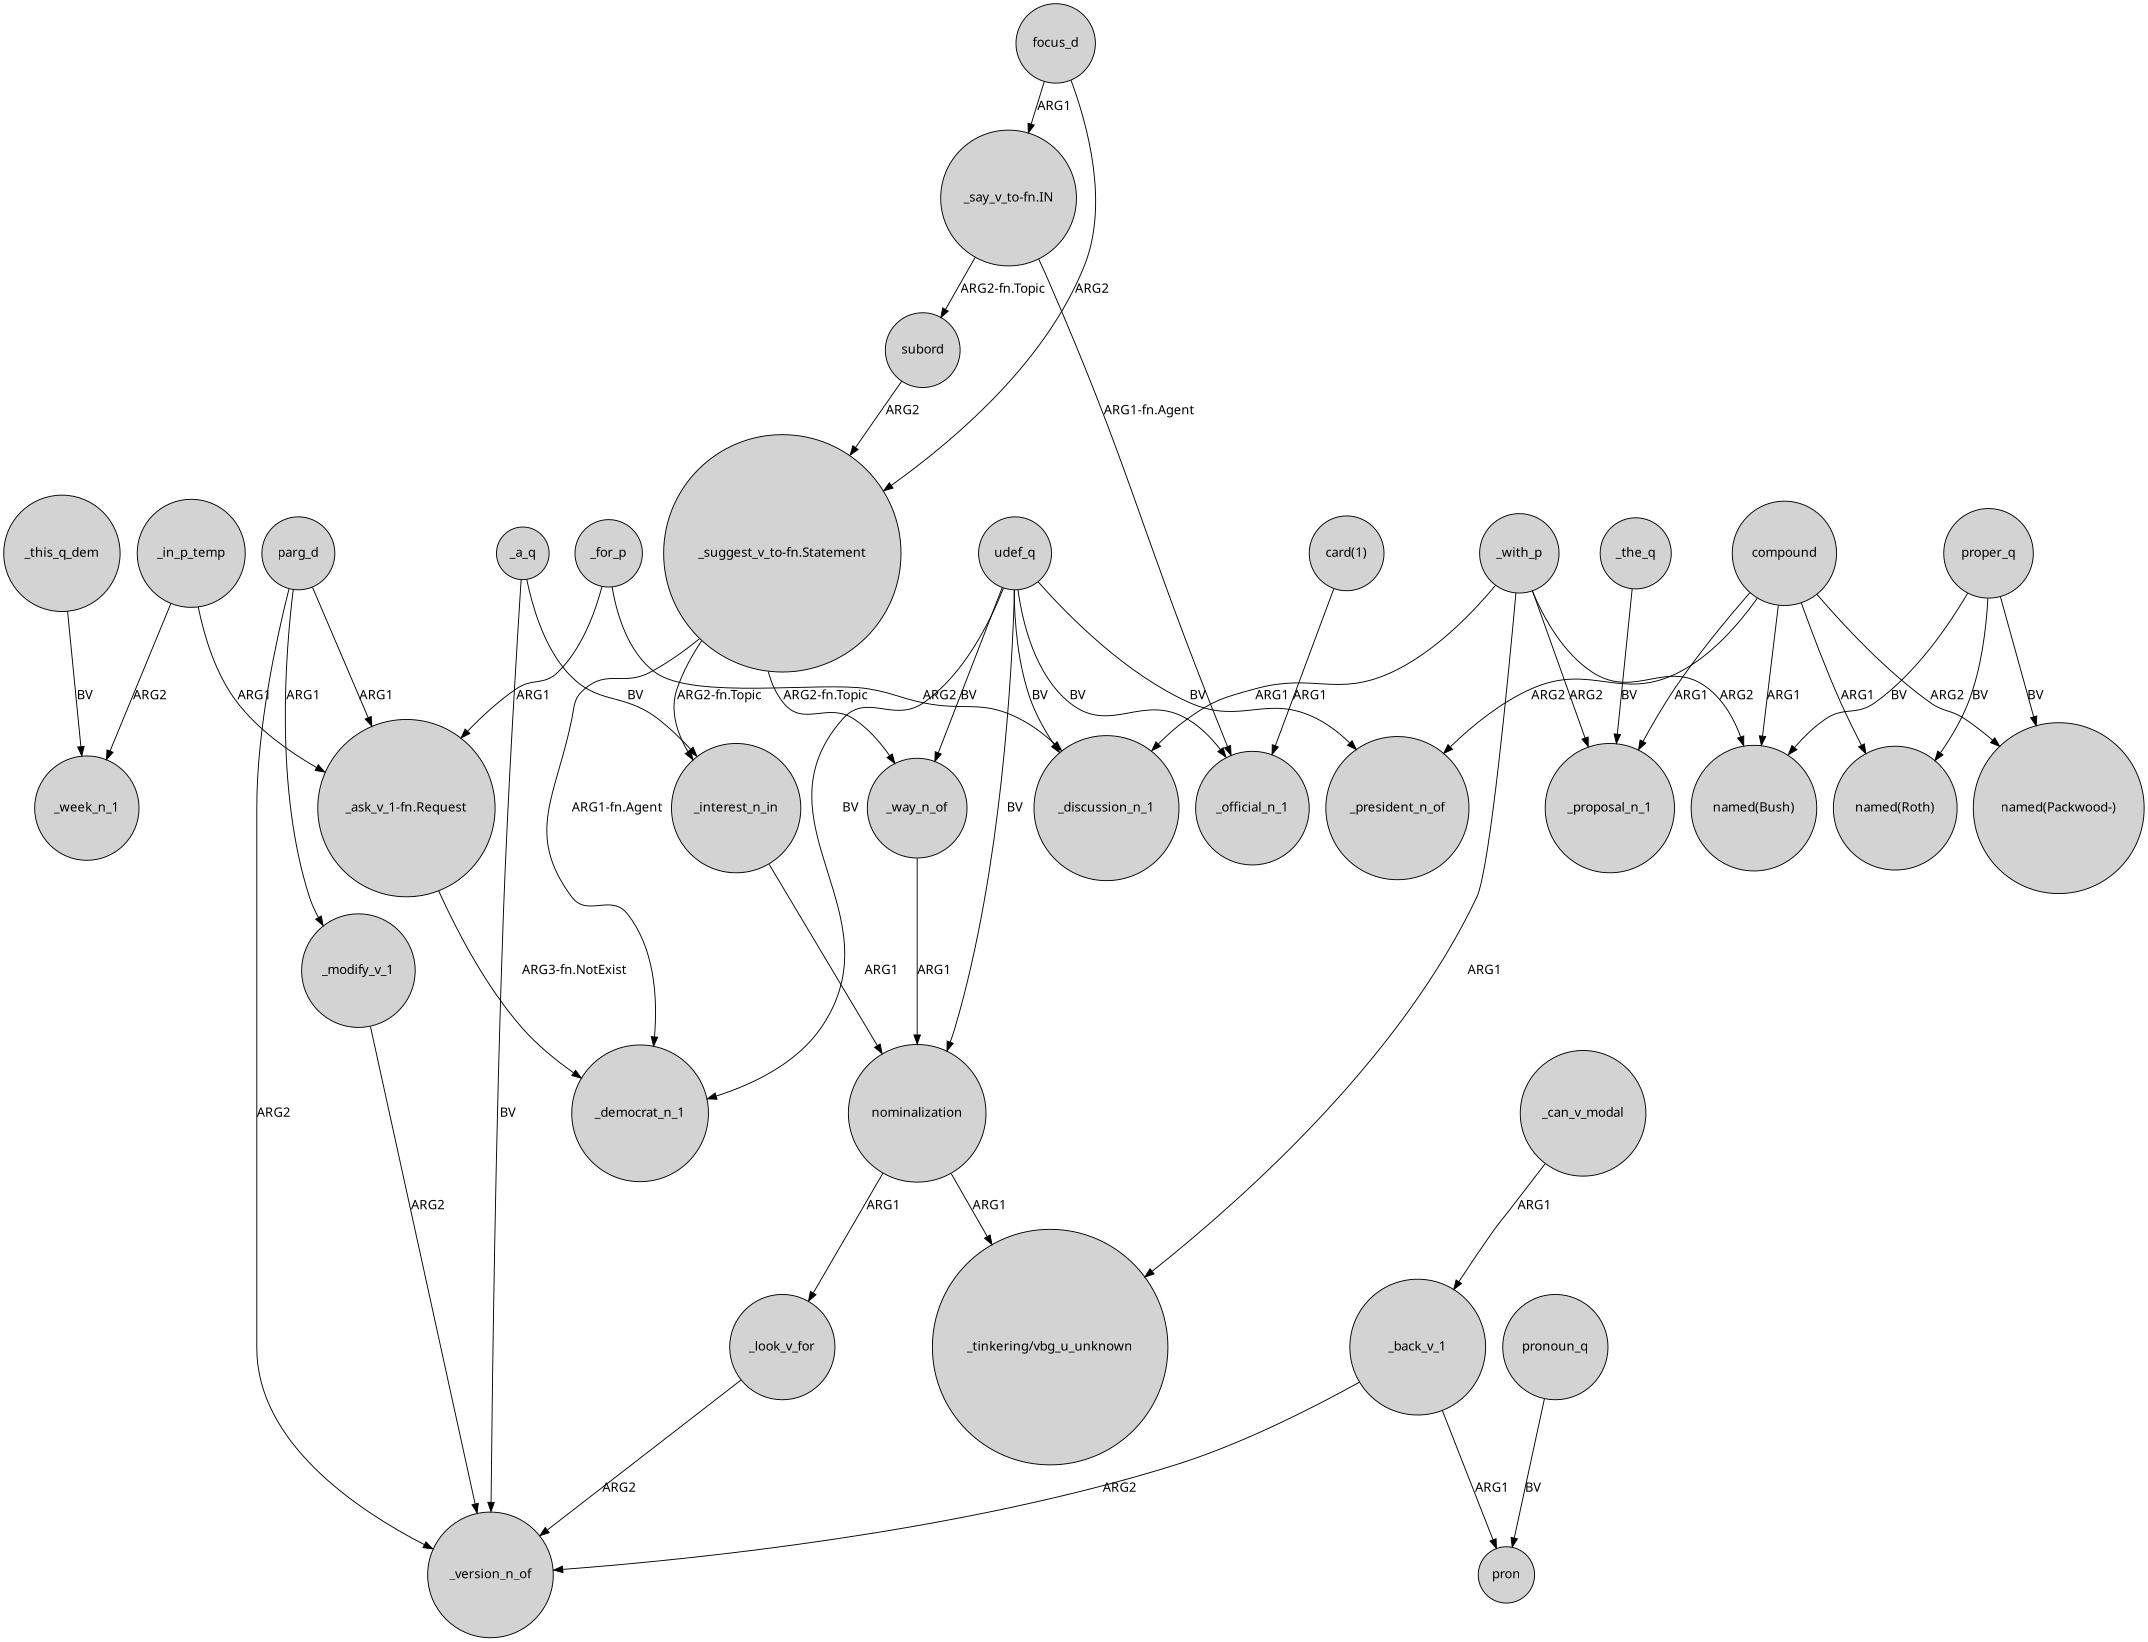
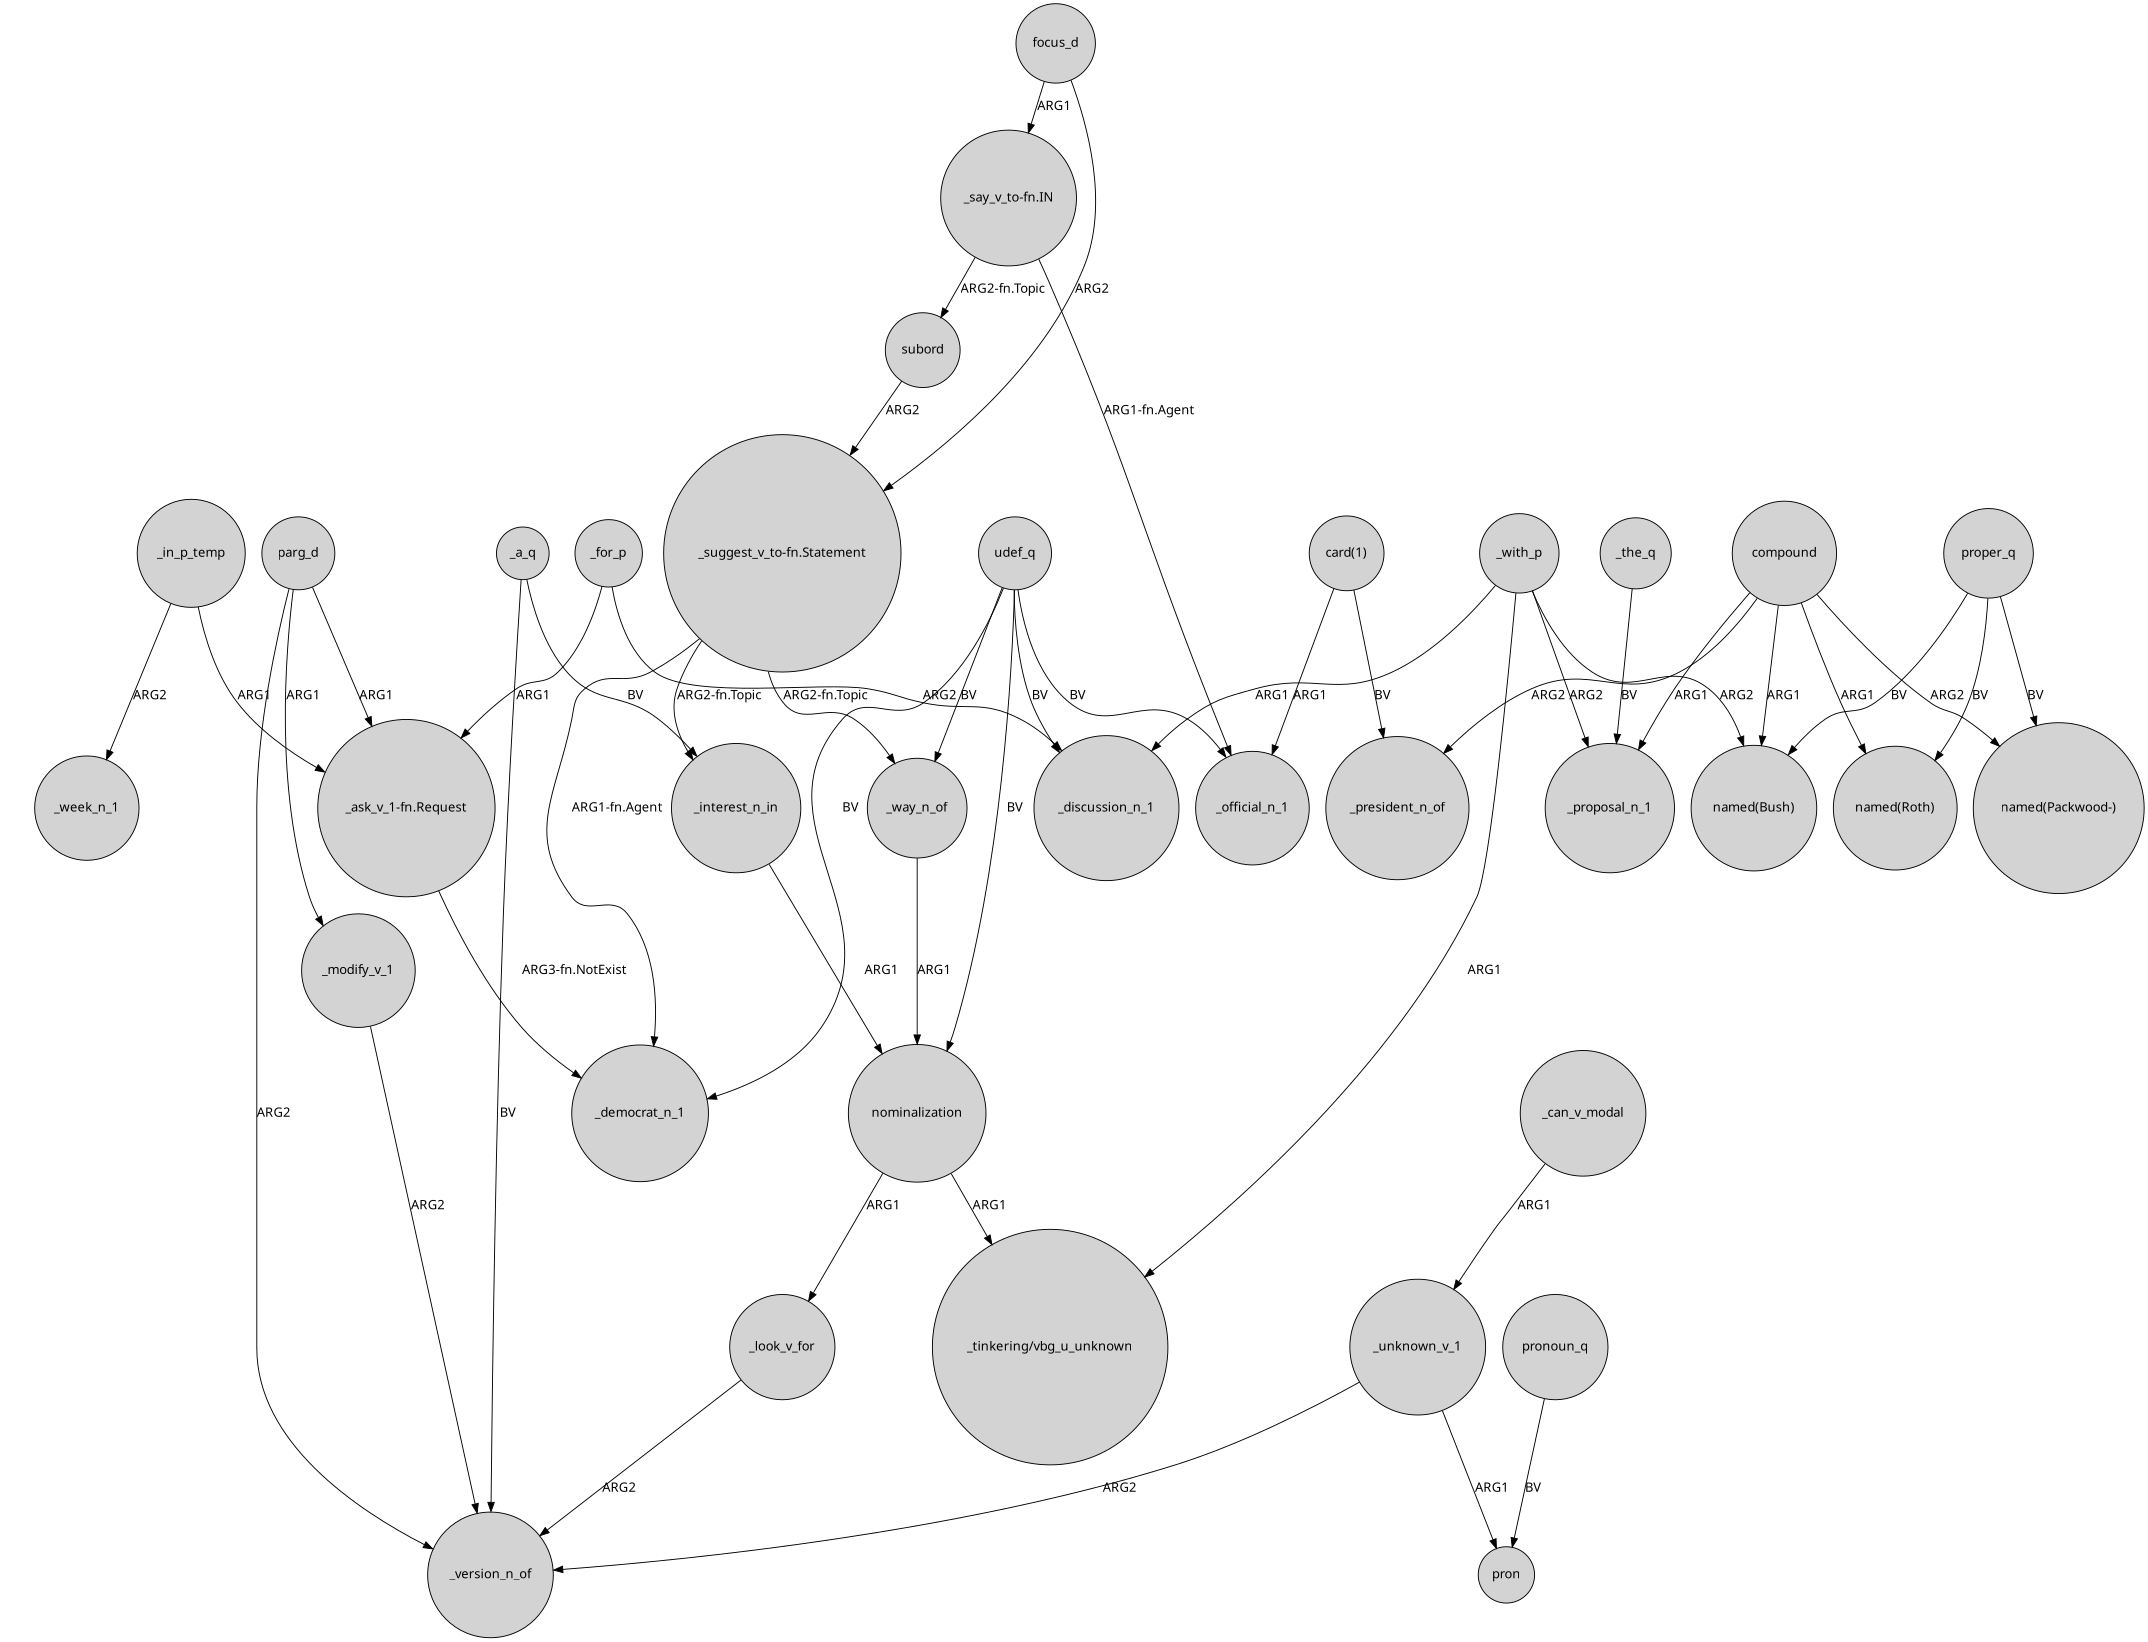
(62, 553) -> none
(1179, 697) -> (1368, 659)
(1418, 1347) -> (1418, 1347)
